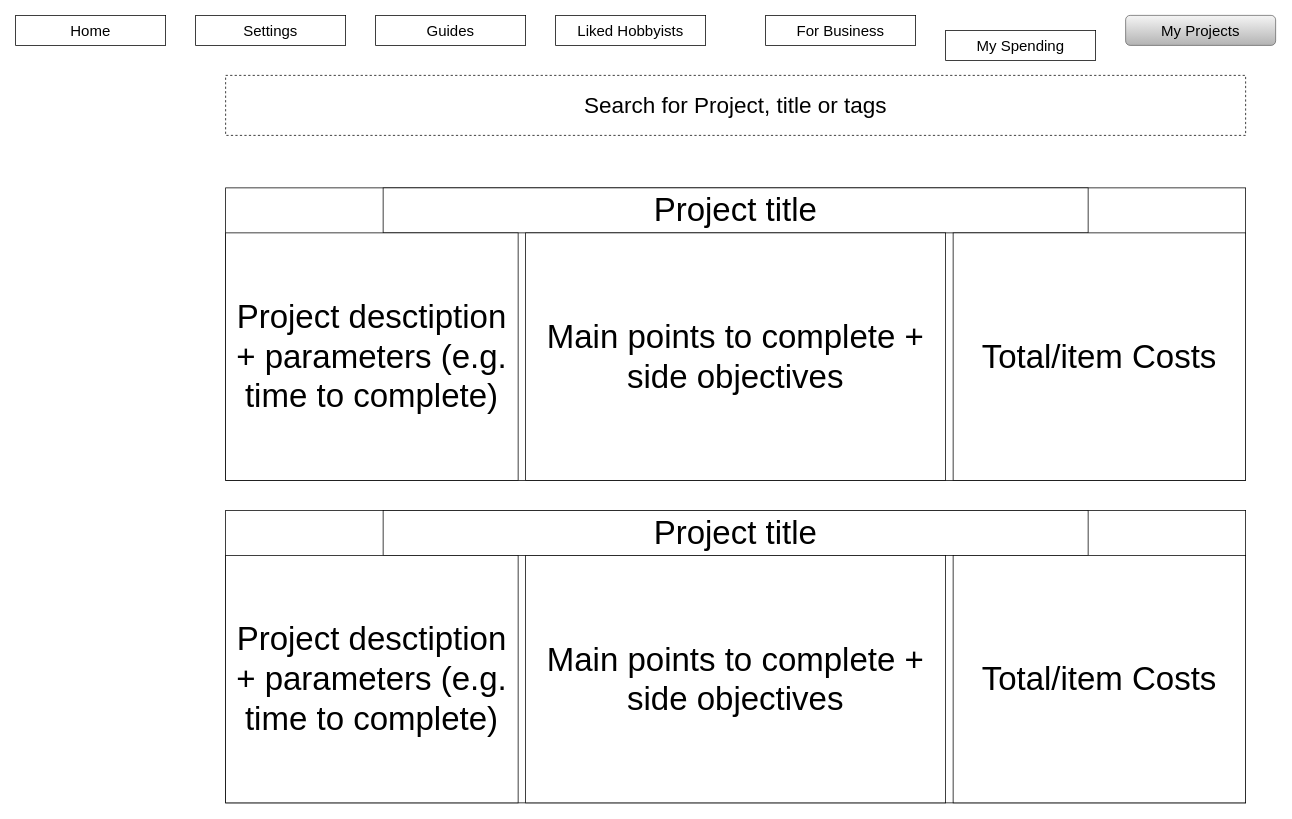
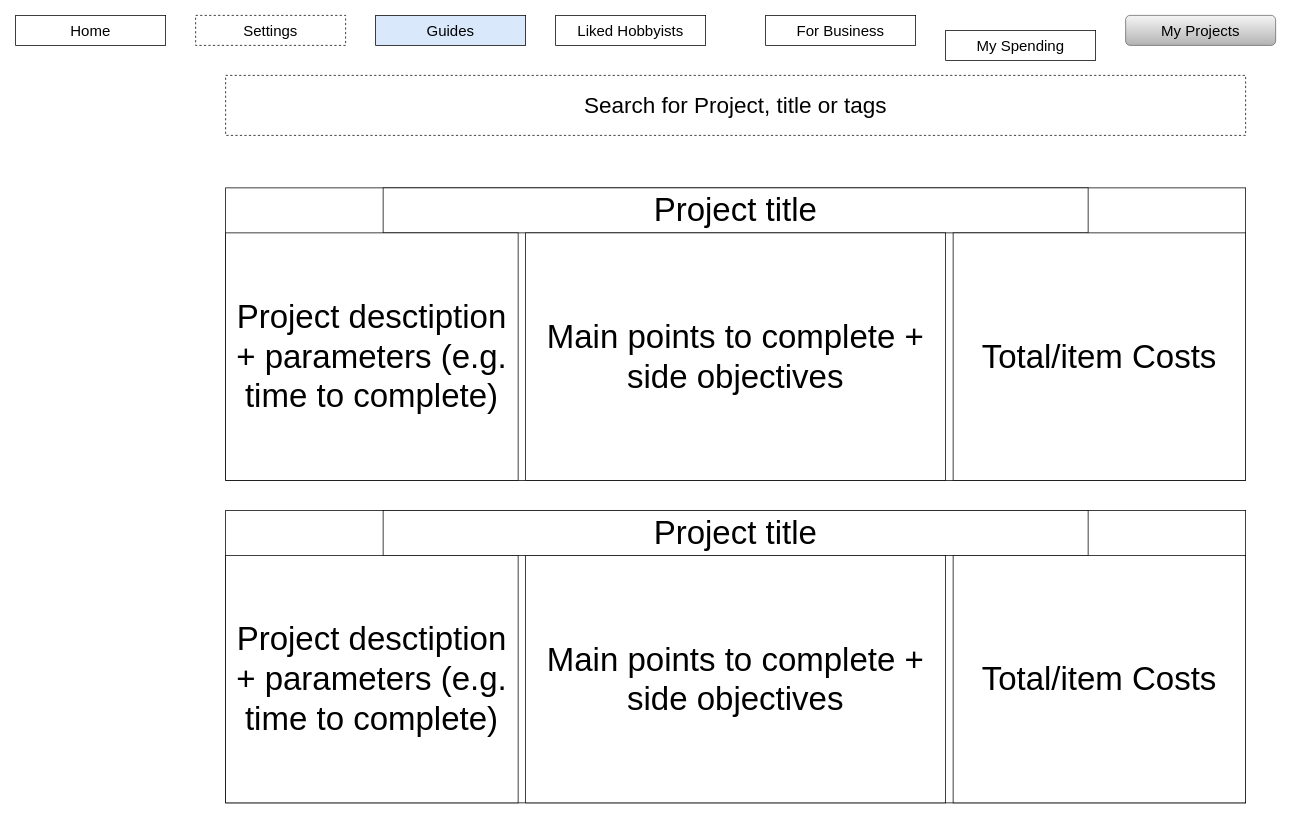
(270, 30) -> (270, 30)
(450, 30) -> (450, 30)
